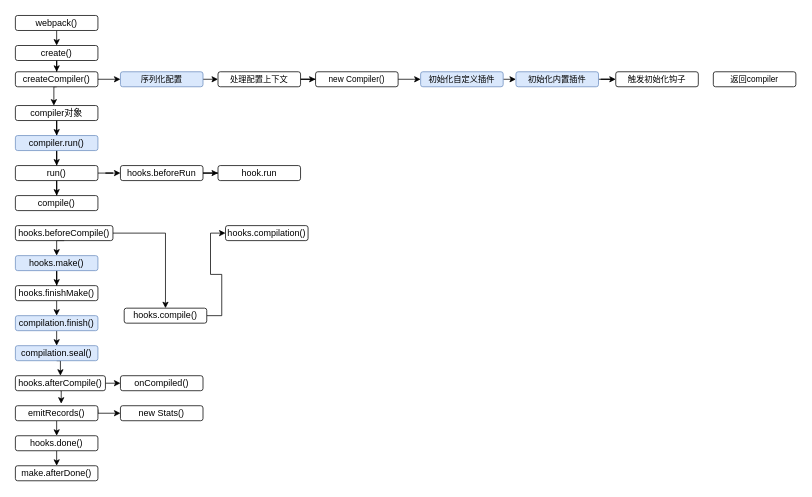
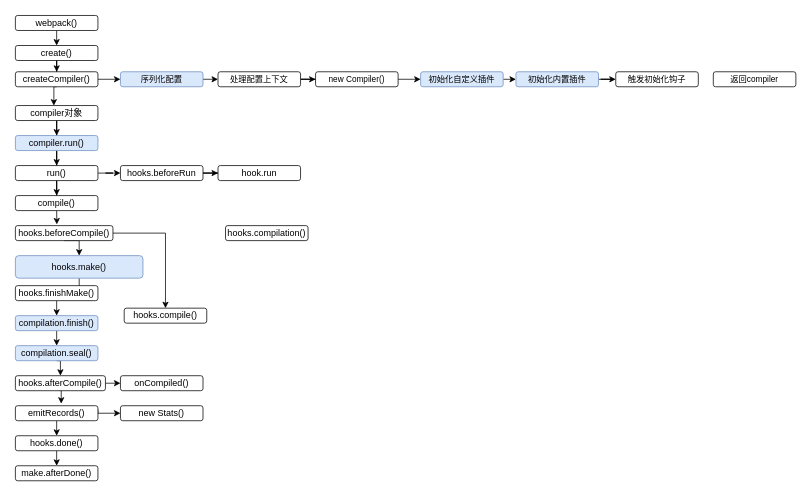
none -> (57, 214)
(57, 263) -> (79, 267)
(219, 274) -> none
